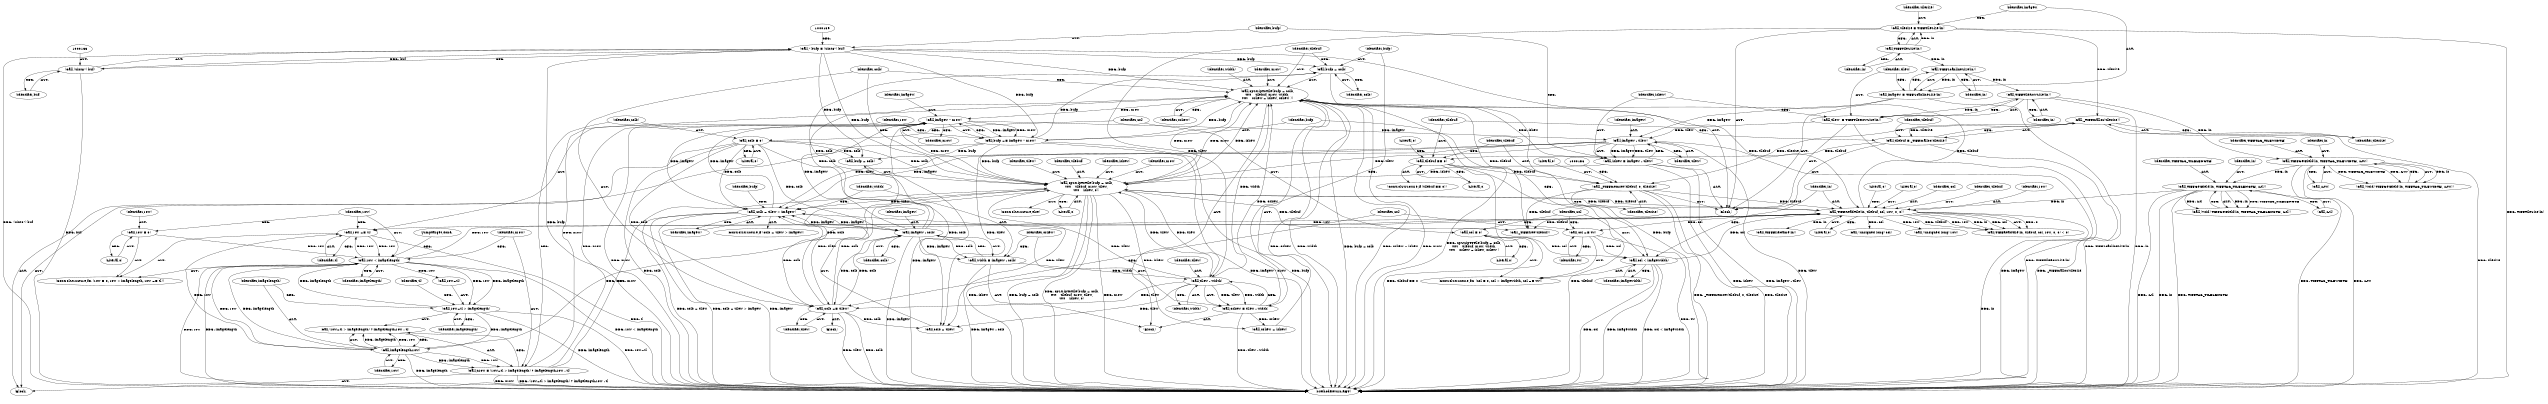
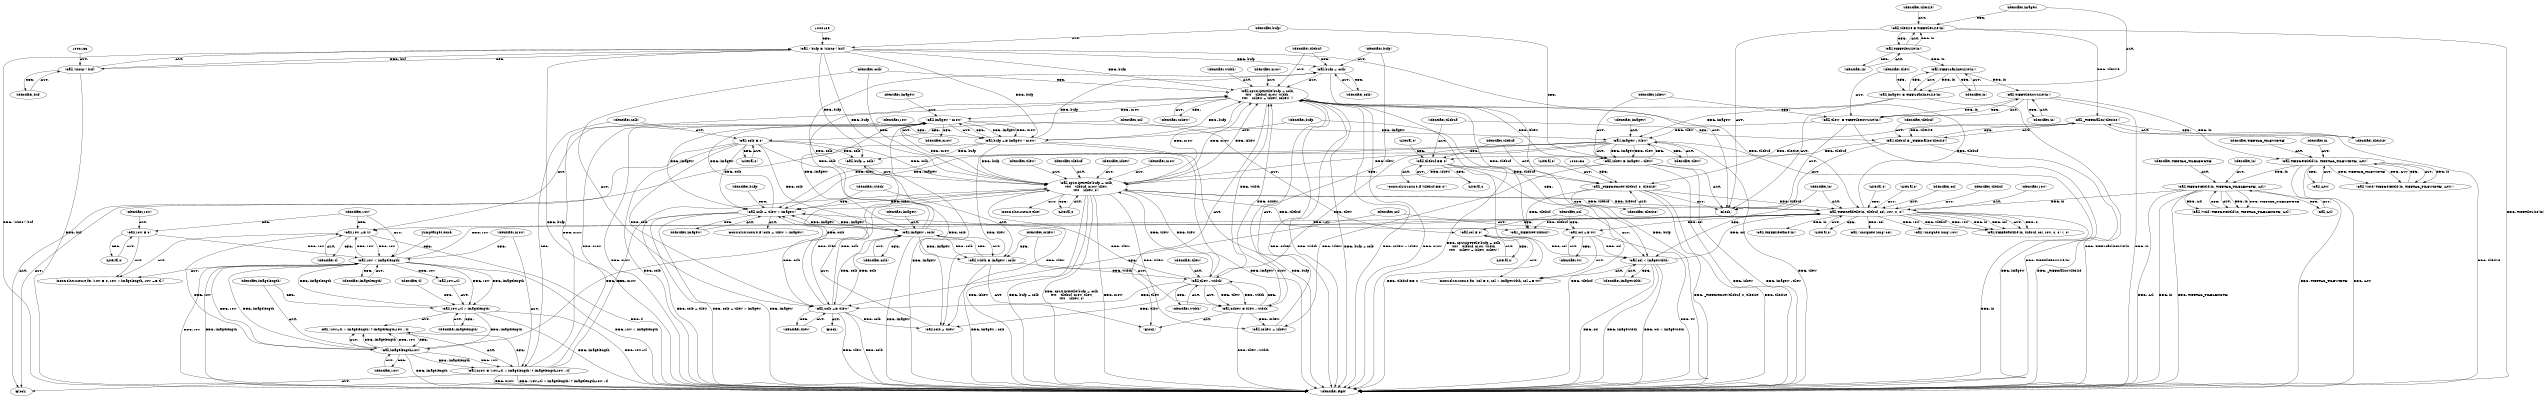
(1360, 38) -> (1396, 162)
none -> (1425, 213)
(1333, 392) -> (1333, 392)
